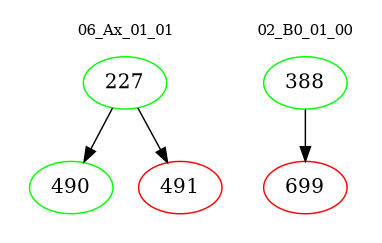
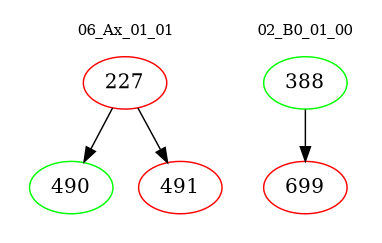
(125, 83) -> (125, 83)
